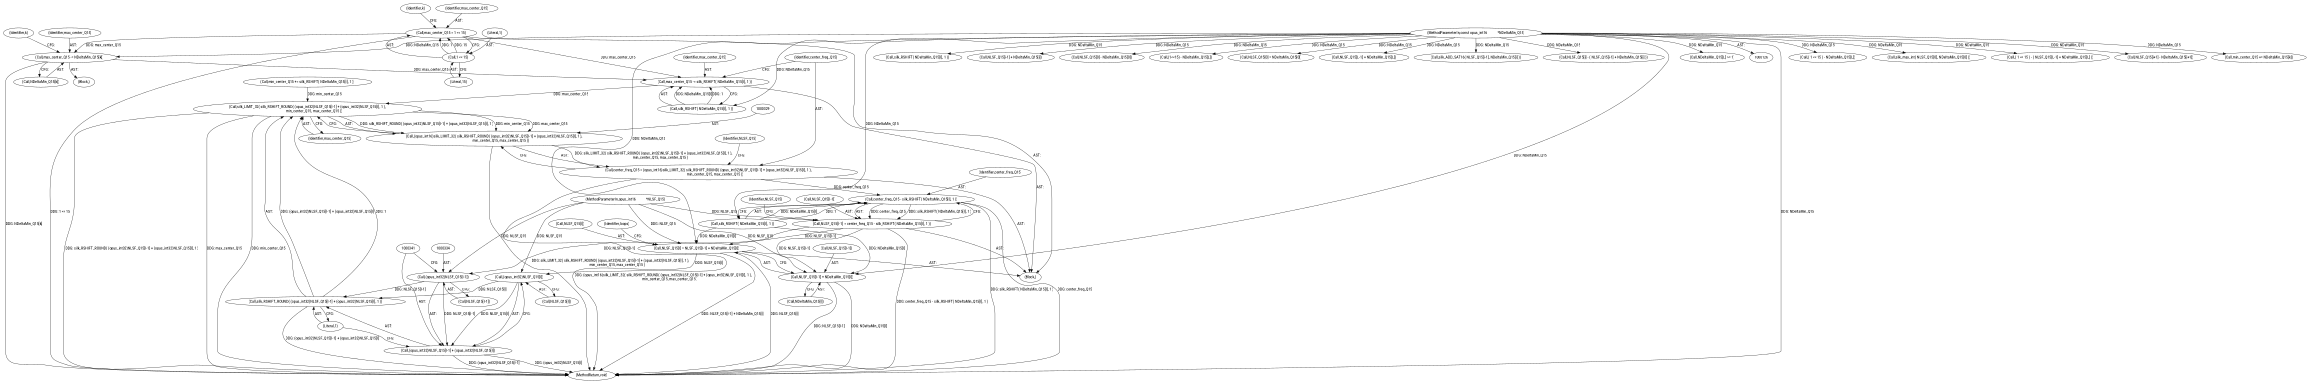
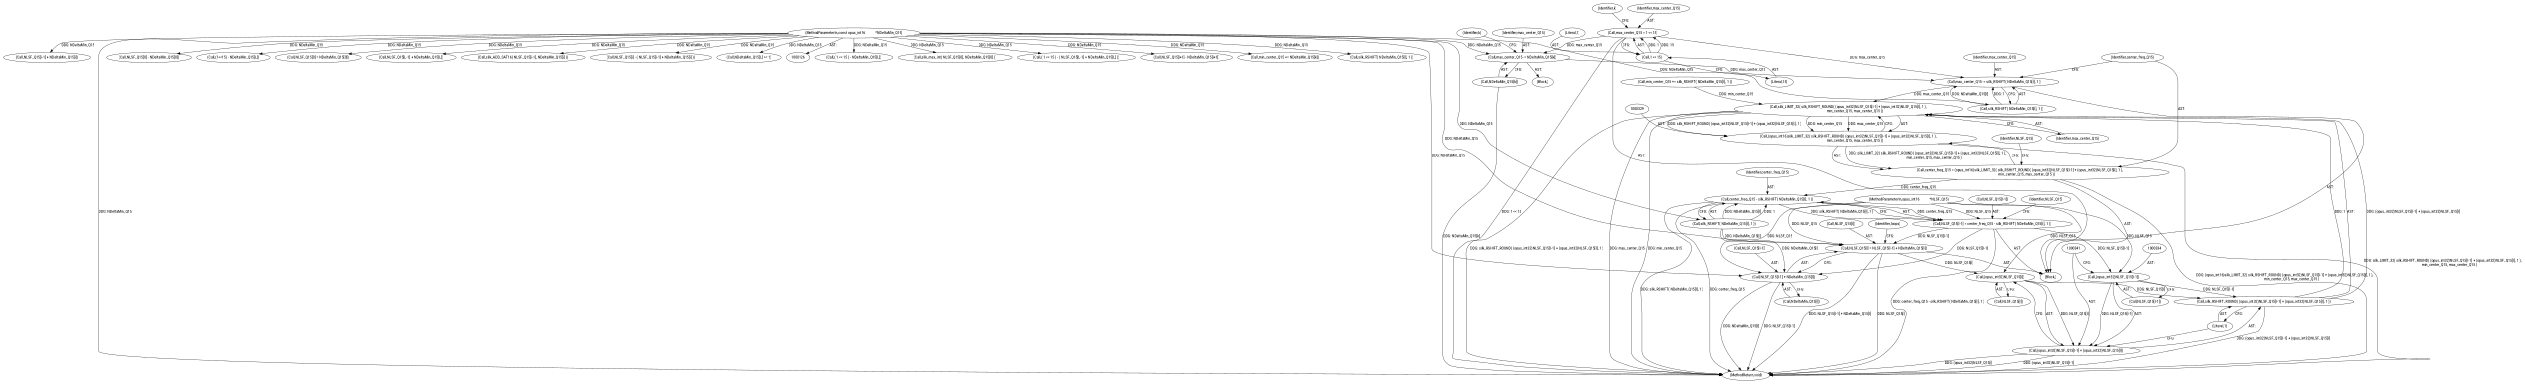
(57, 366) -> (1443, 353)
